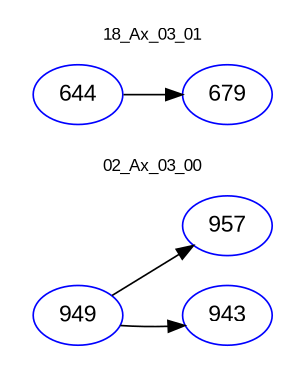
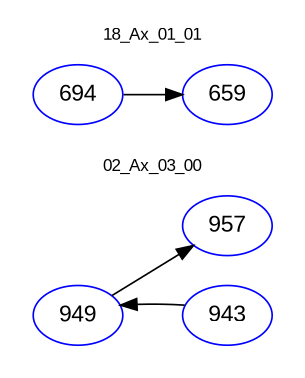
(153, 36) -> (153, 36)
(78, 95) -> (78, 95)
(227, 95) -> (227, 95)
(144, 326) -> (161, 304)
